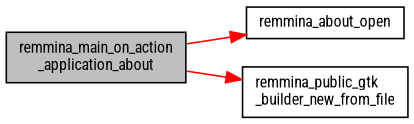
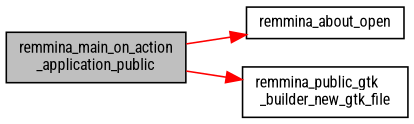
(96, 57) -> (96, 57)
(325, 92) -> (325, 92)
